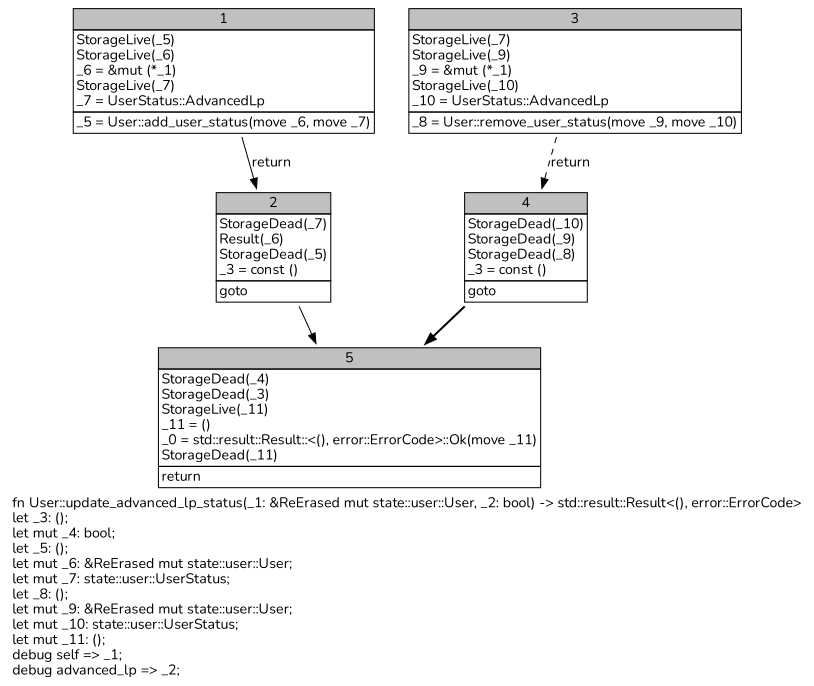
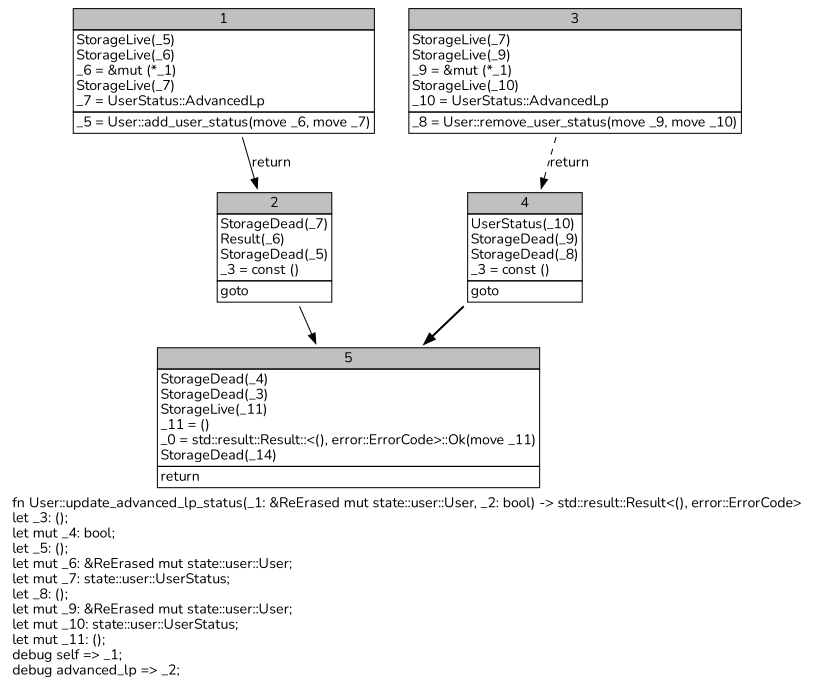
(526, 224) -> (523, 224)
(220, 455) -> (219, 455)
